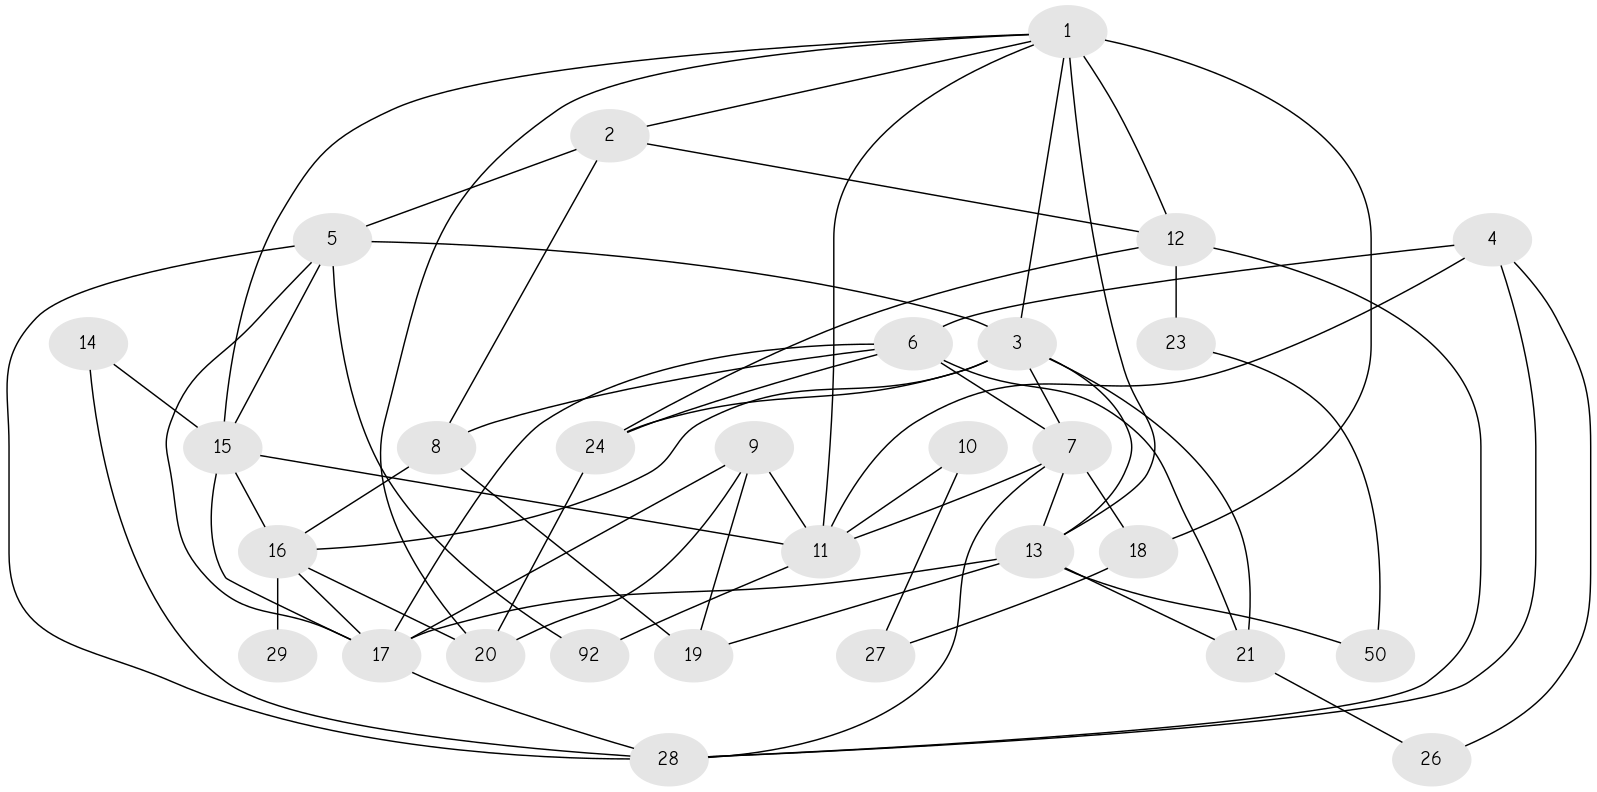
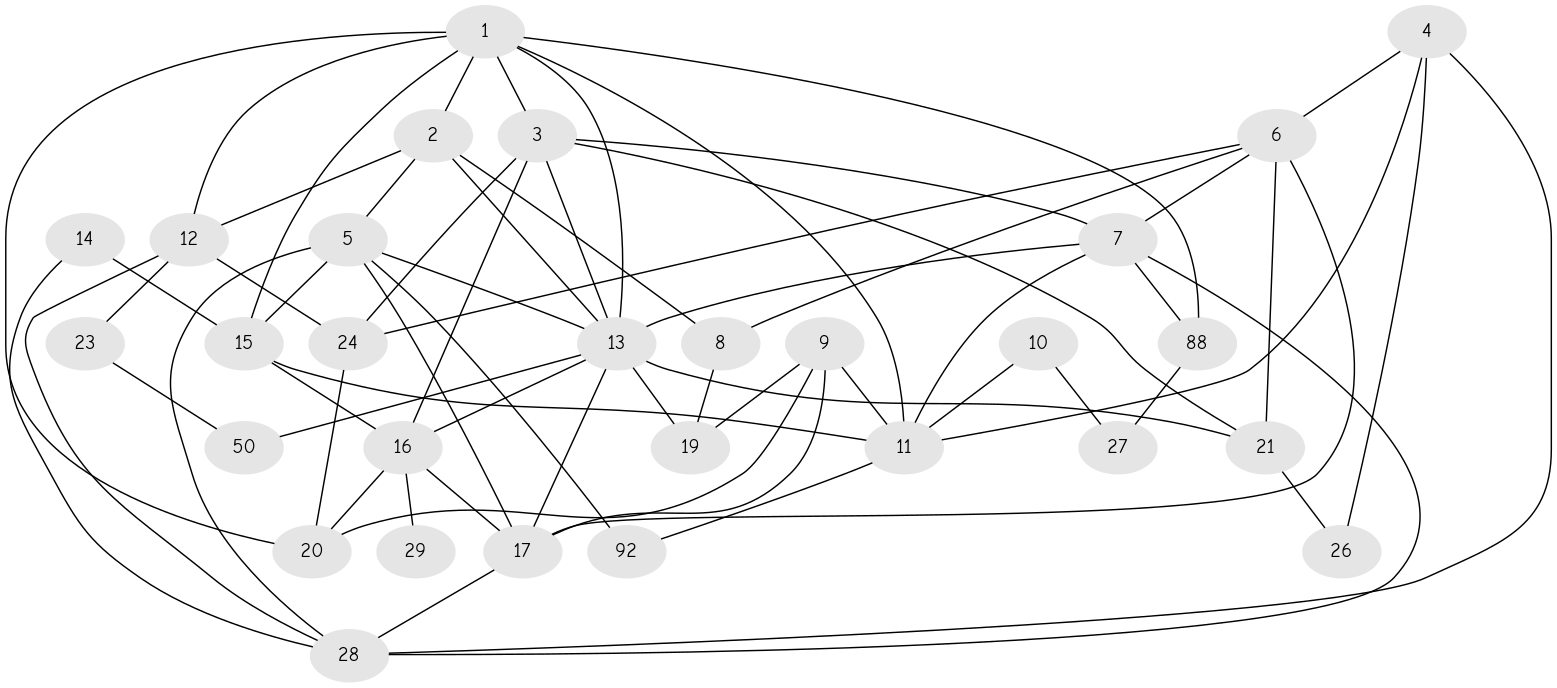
none -> (525, 240)
(683, 264) -> (484, 290)
(357, 500) -> (514, 394)
(1139, 552) -> (1197, 344)
(240, 586) -> none
